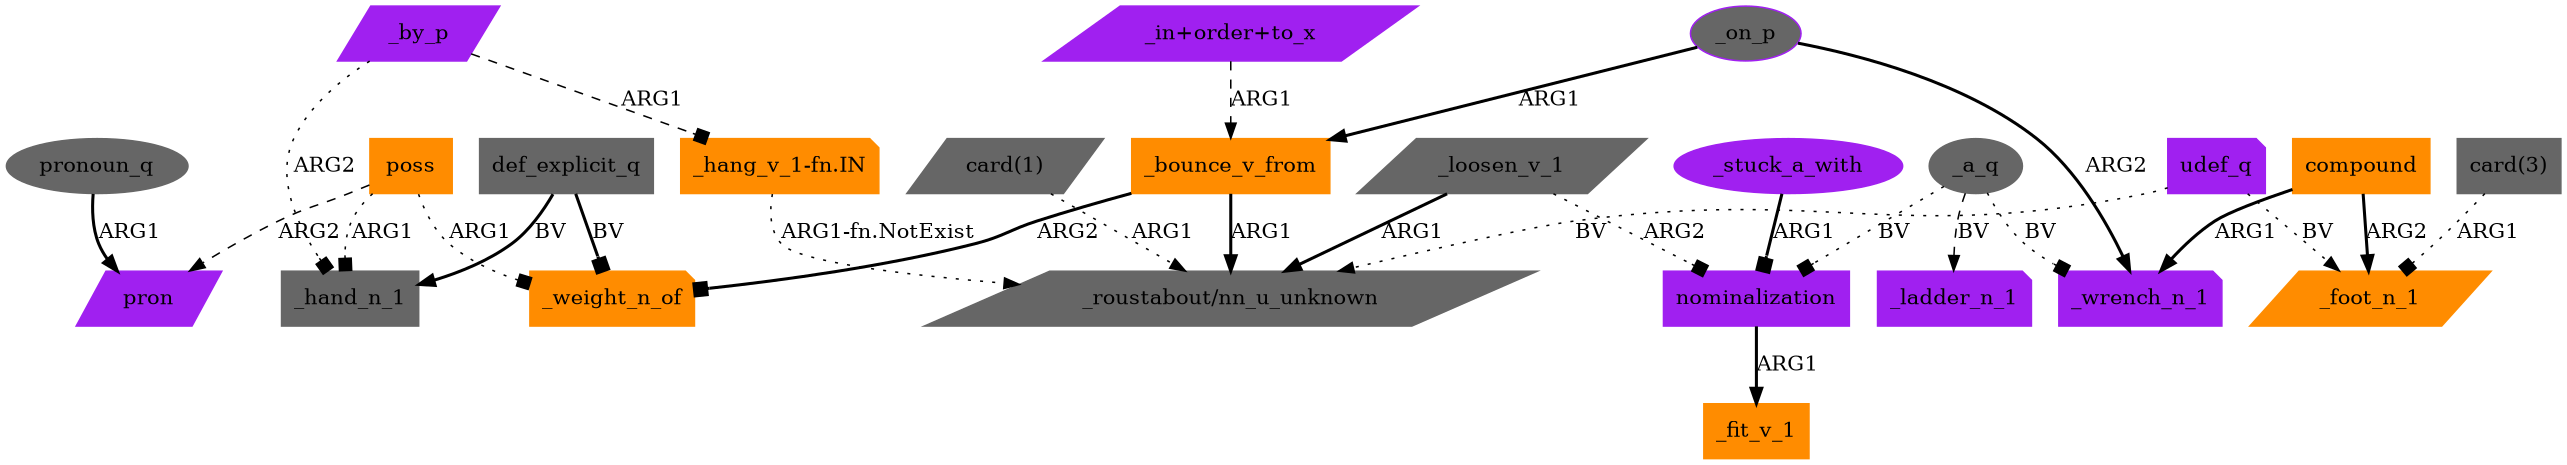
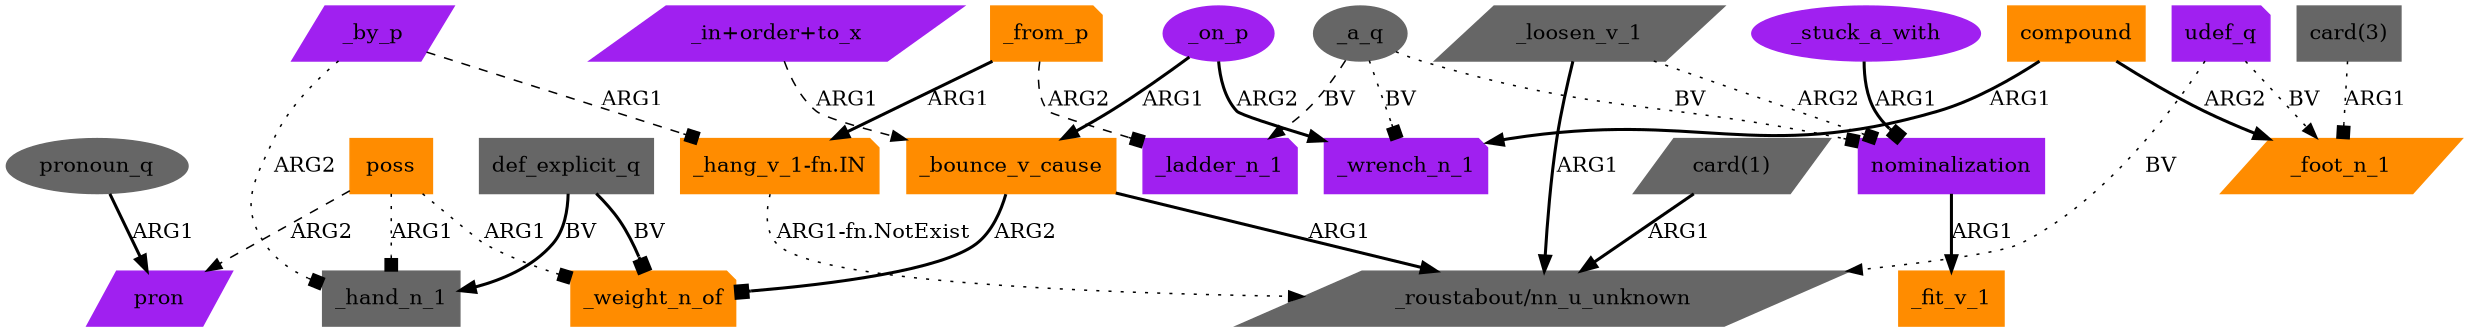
none -> (1046, 34)
(1746, 34) -> (1219, 34)
(1231, 166) -> (1011, 166)
(1112, 229) -> (1644, 228)
